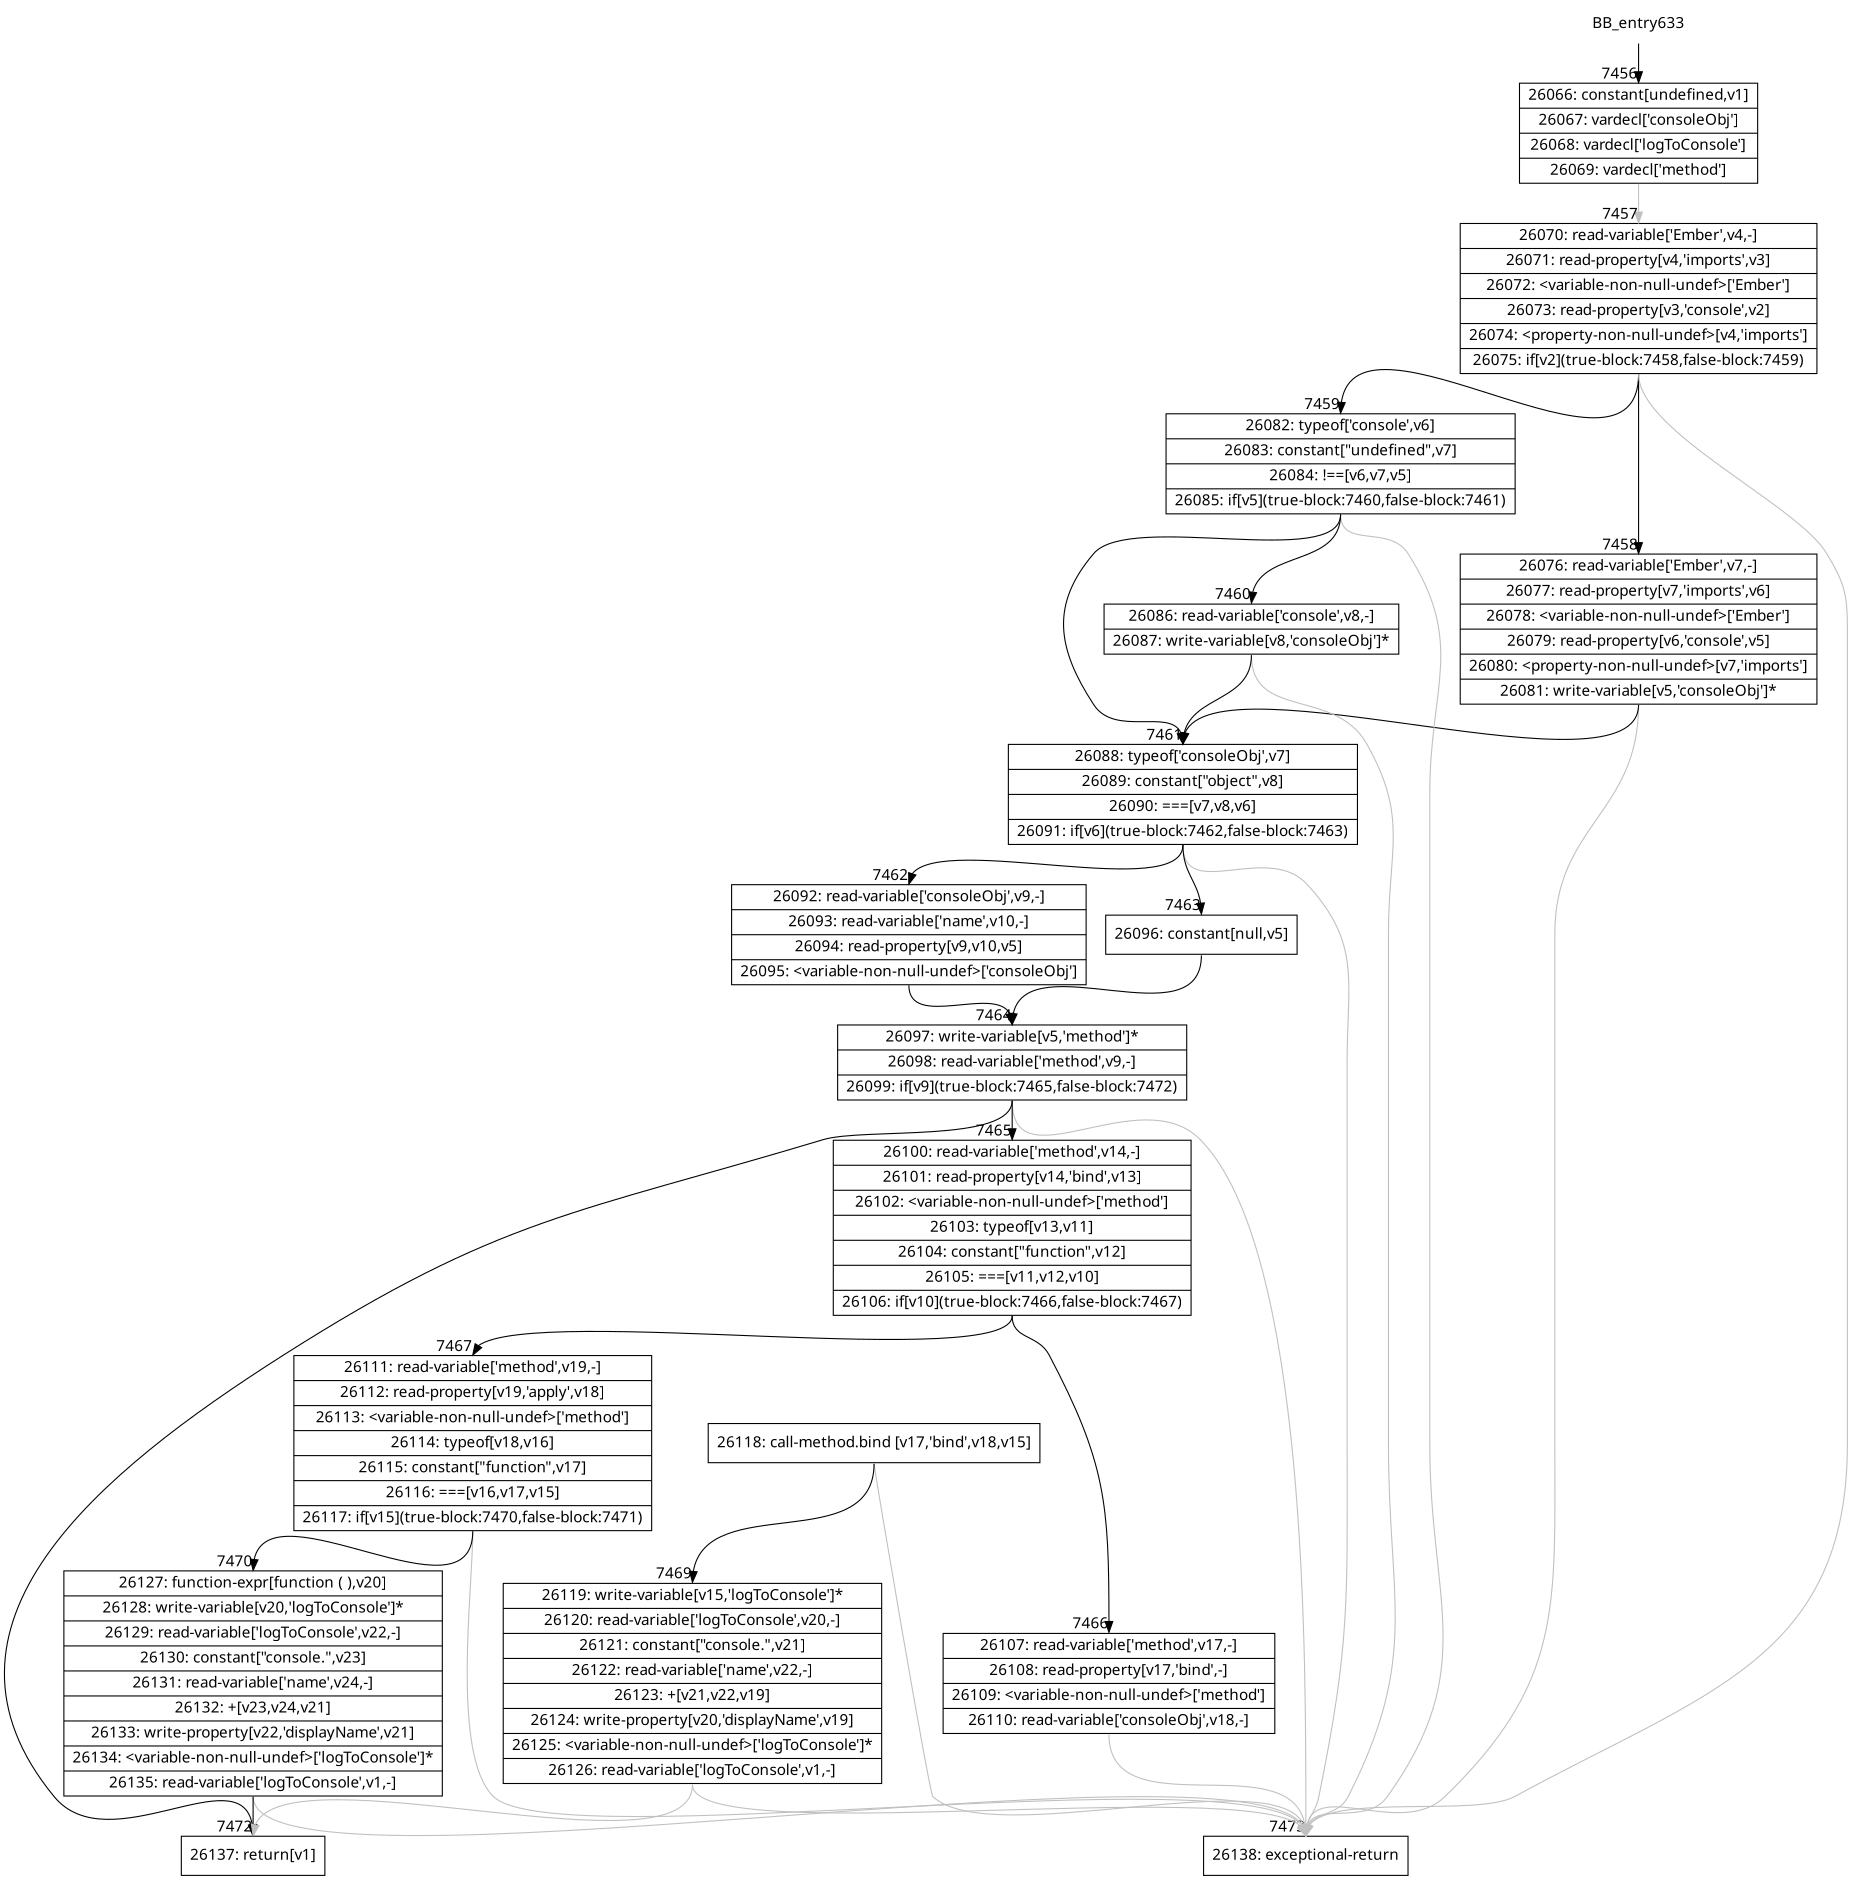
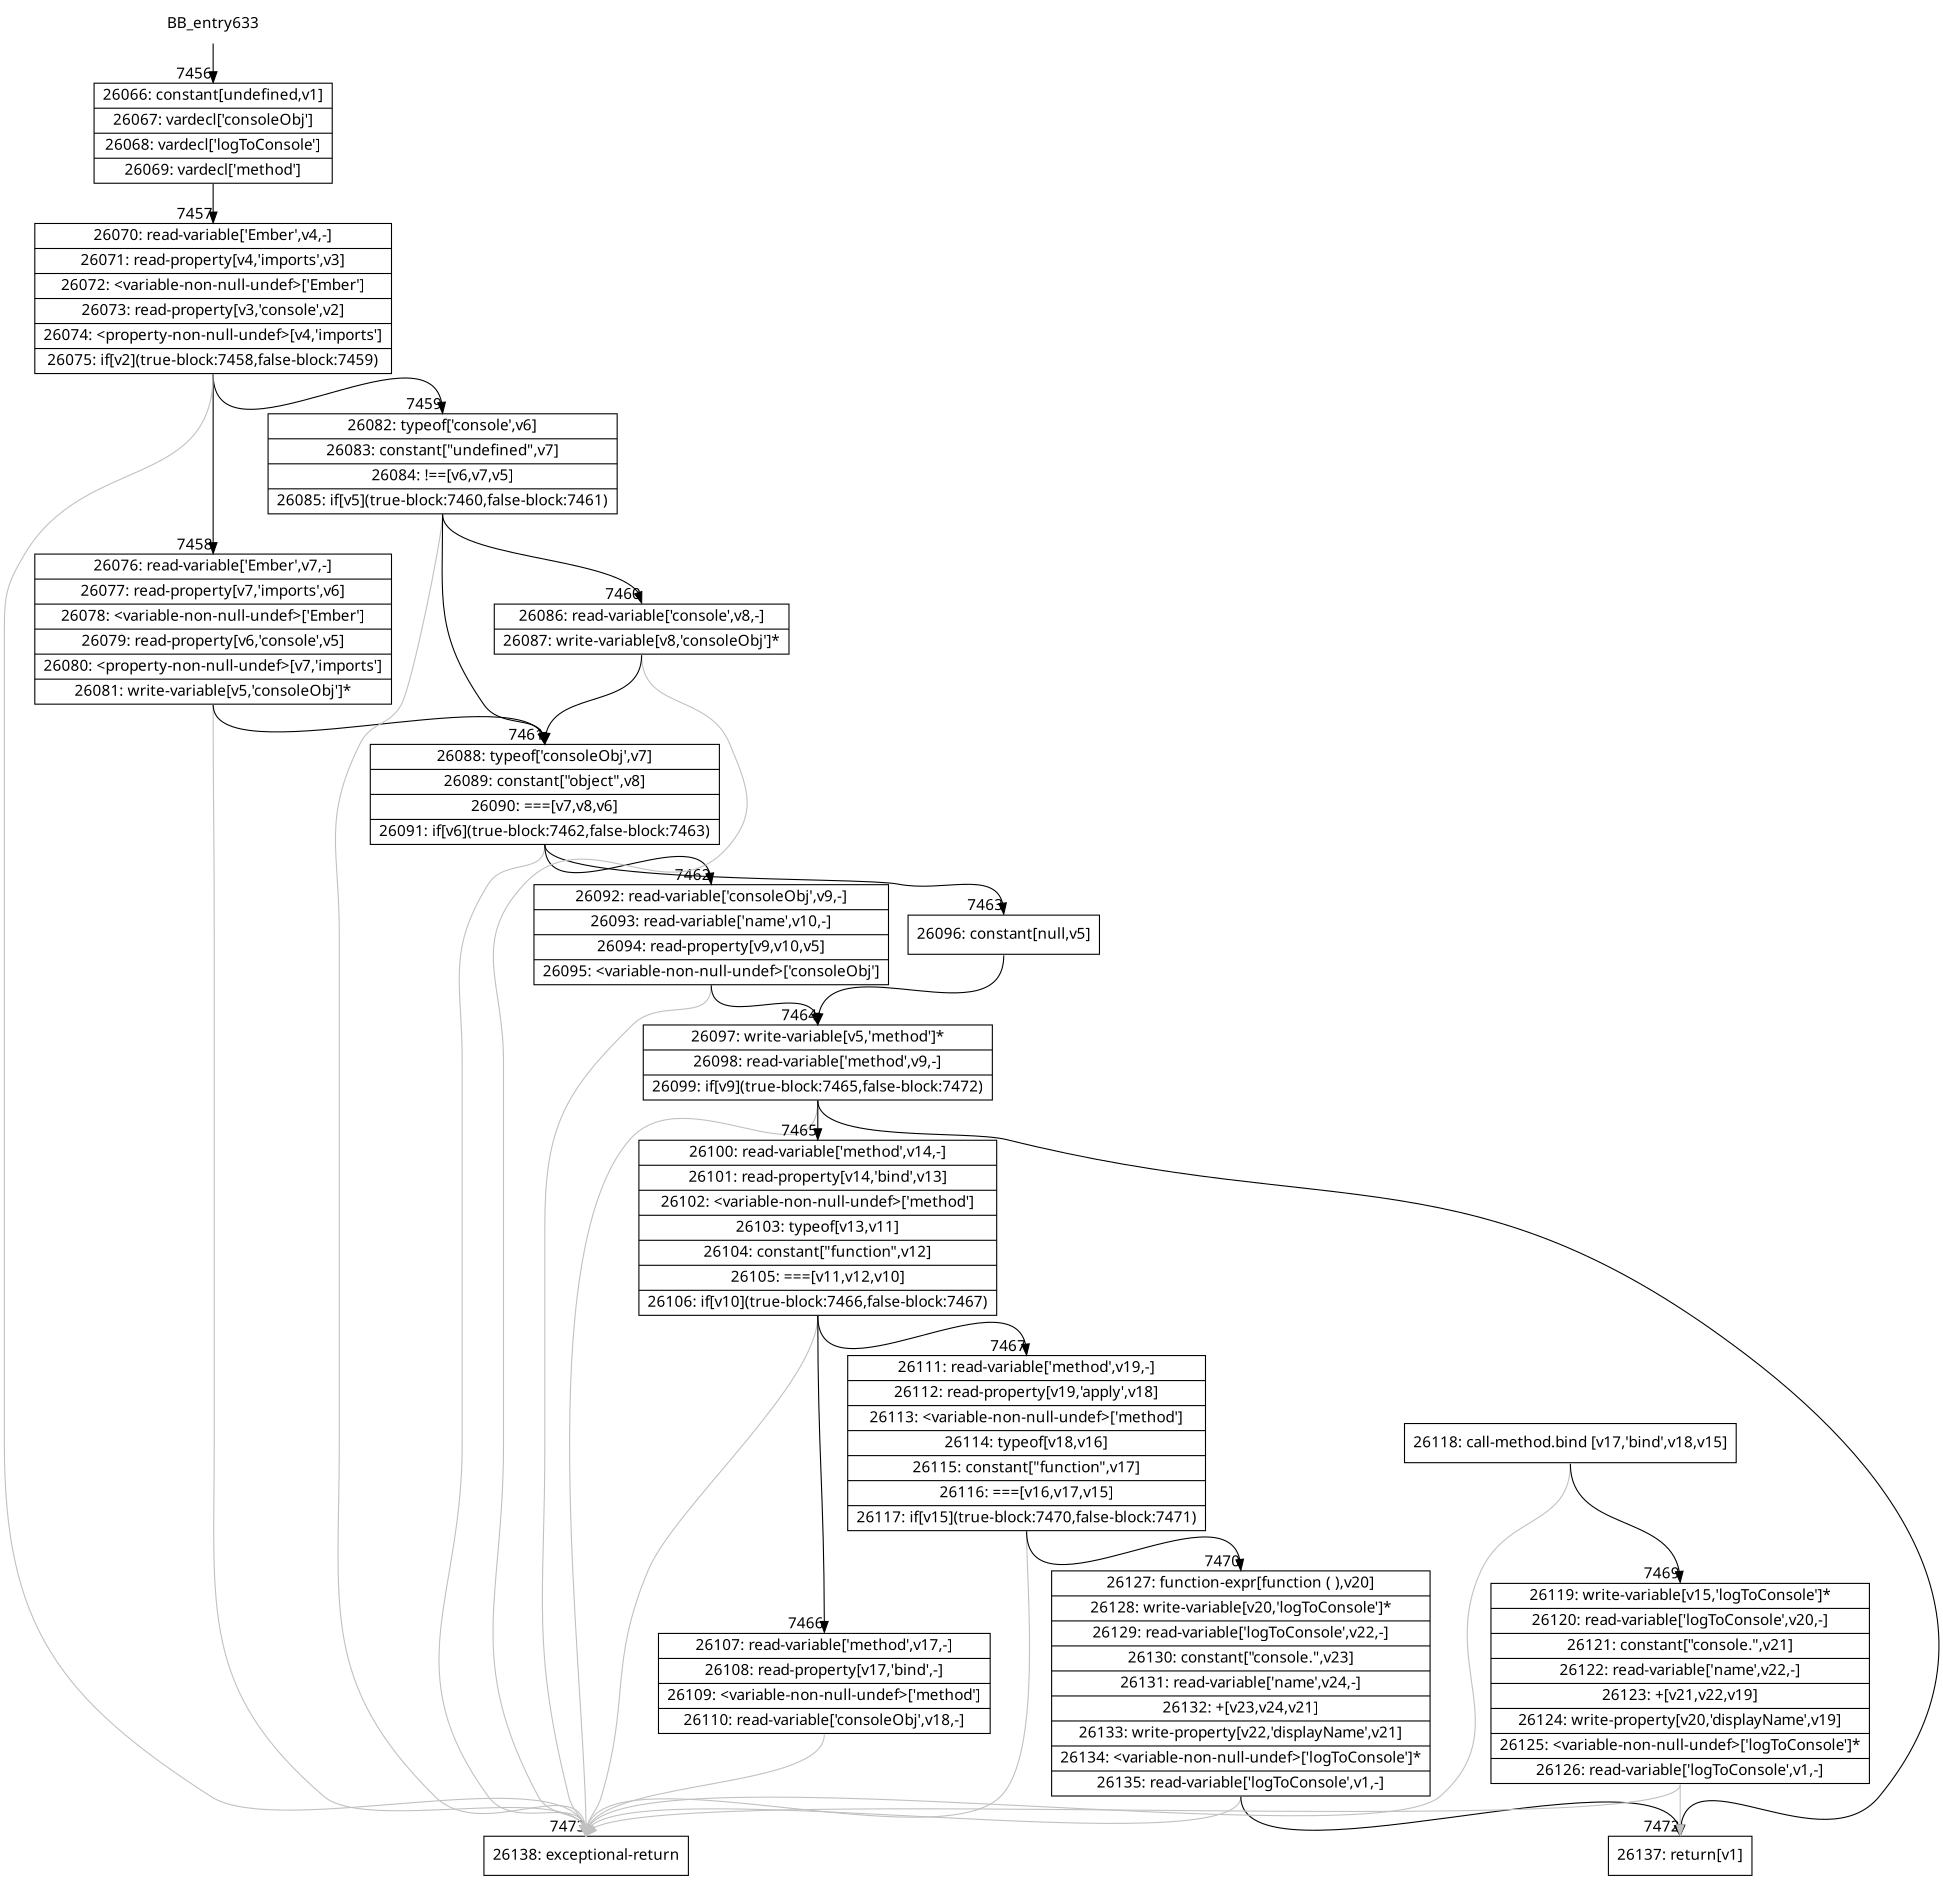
(1639, 198) -> (213, 198)
none -> (545, 1367)
none -> (659, 1551)
